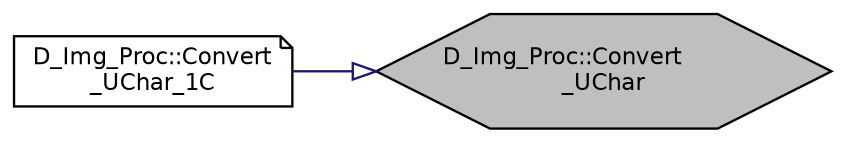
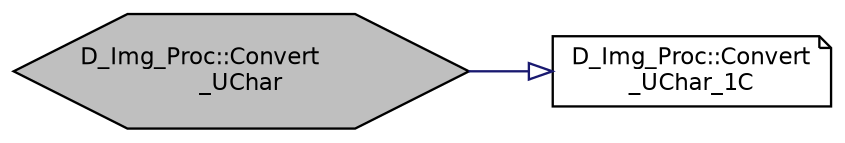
(323, 71) -> (499, 71)
